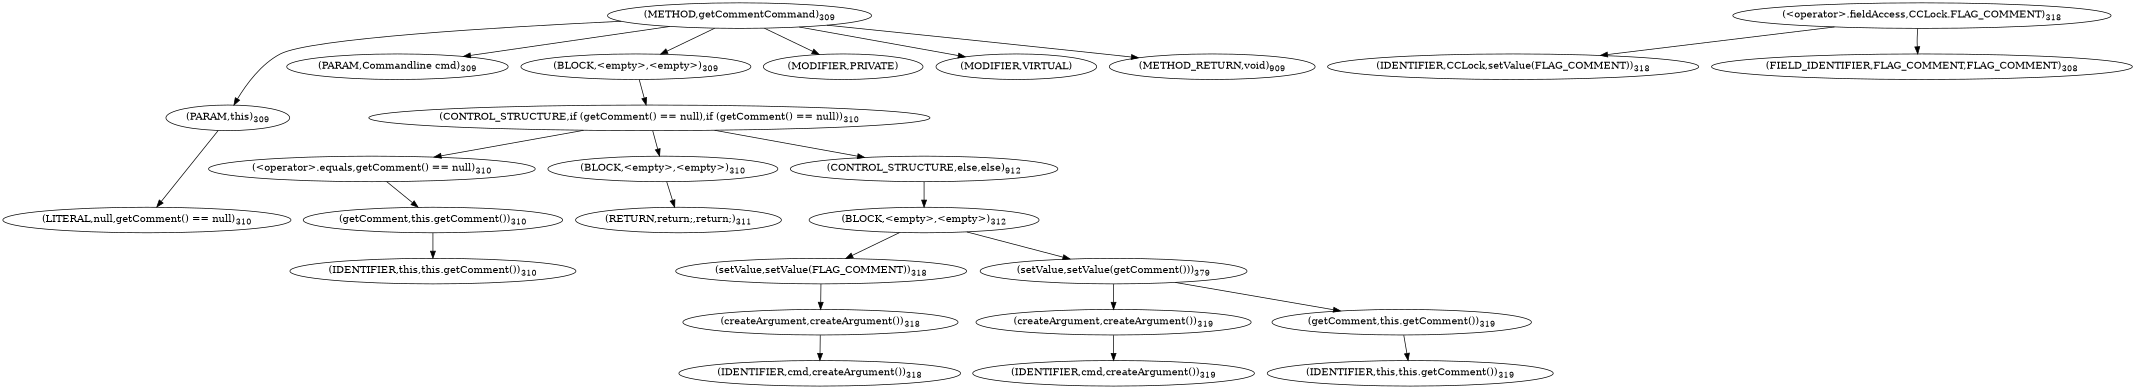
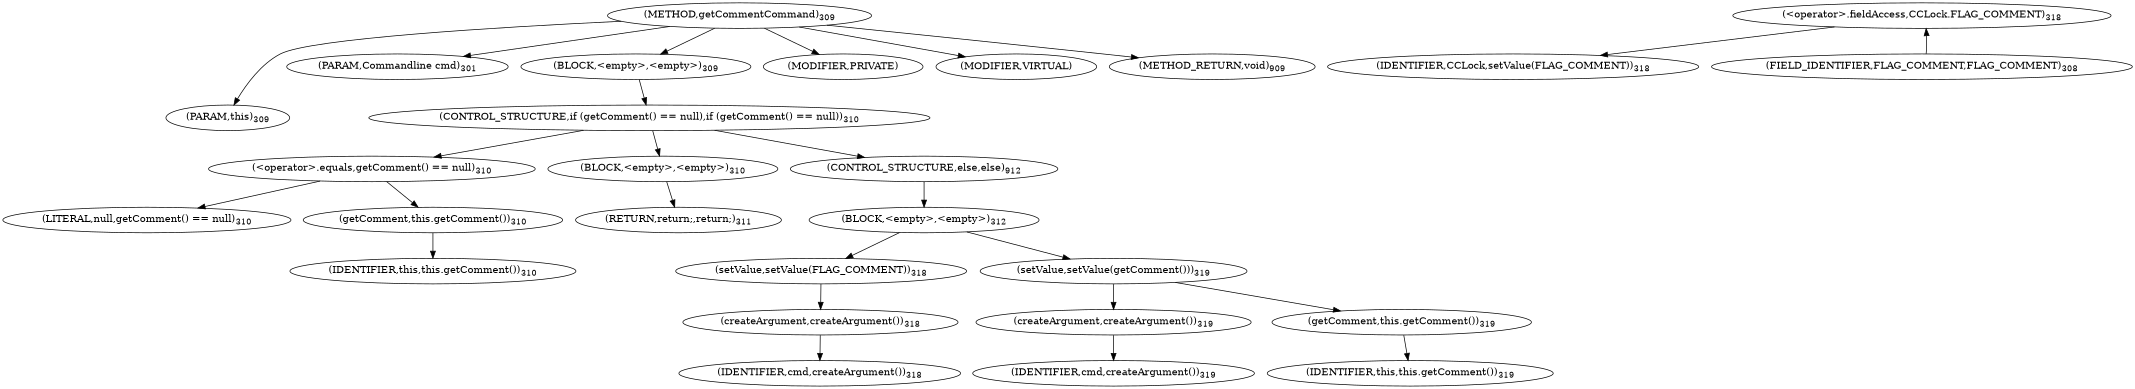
(1917, 38) -> (1927, 45)
(469, 66) -> (469, 66)
(190, 166) -> (262, 194)
(1202, 270) -> (1202, 270)
